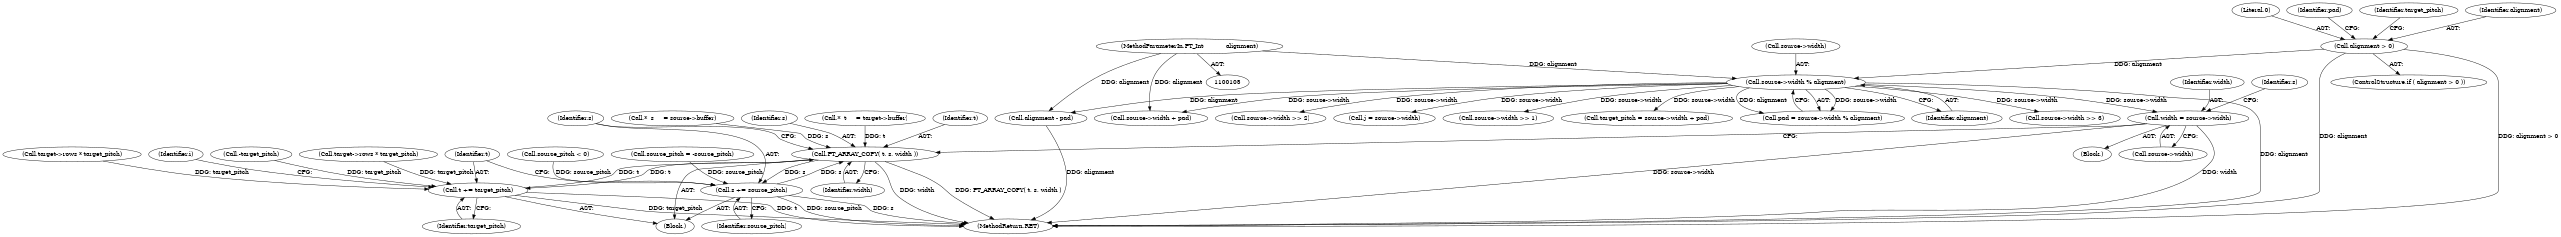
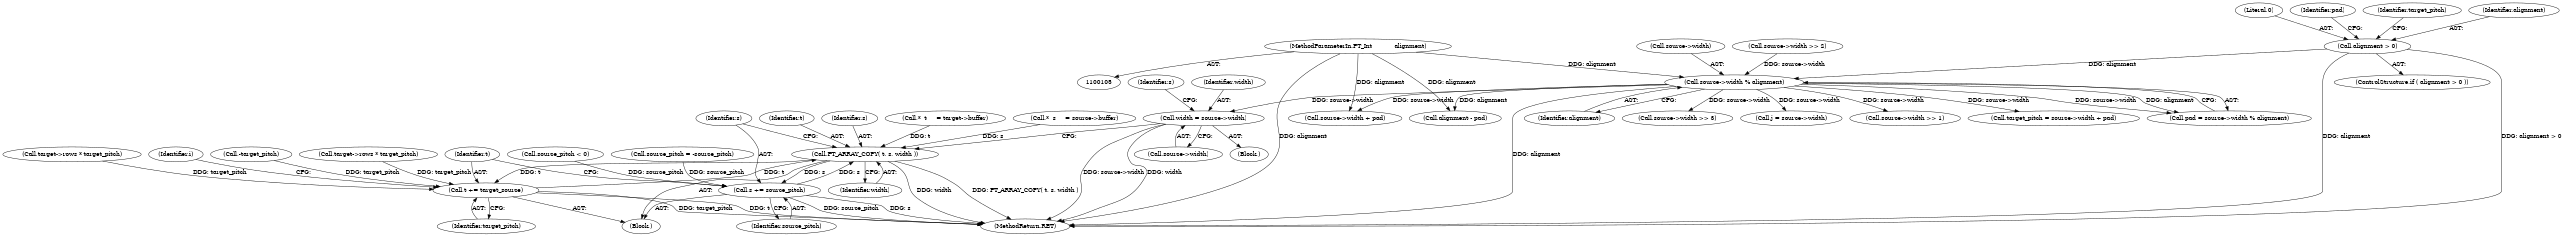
(1462, 92) -> (1763, 63)
(1067, 177) -> (1239, 182)
(478, 190) -> (486, 190)
